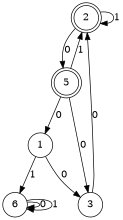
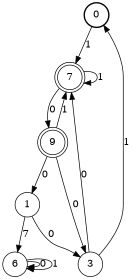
none -> (97, 15)
(86, 18) -> (70, 77)
(66, 83) -> (53, 142)
(33, 175) -> (26, 235)
